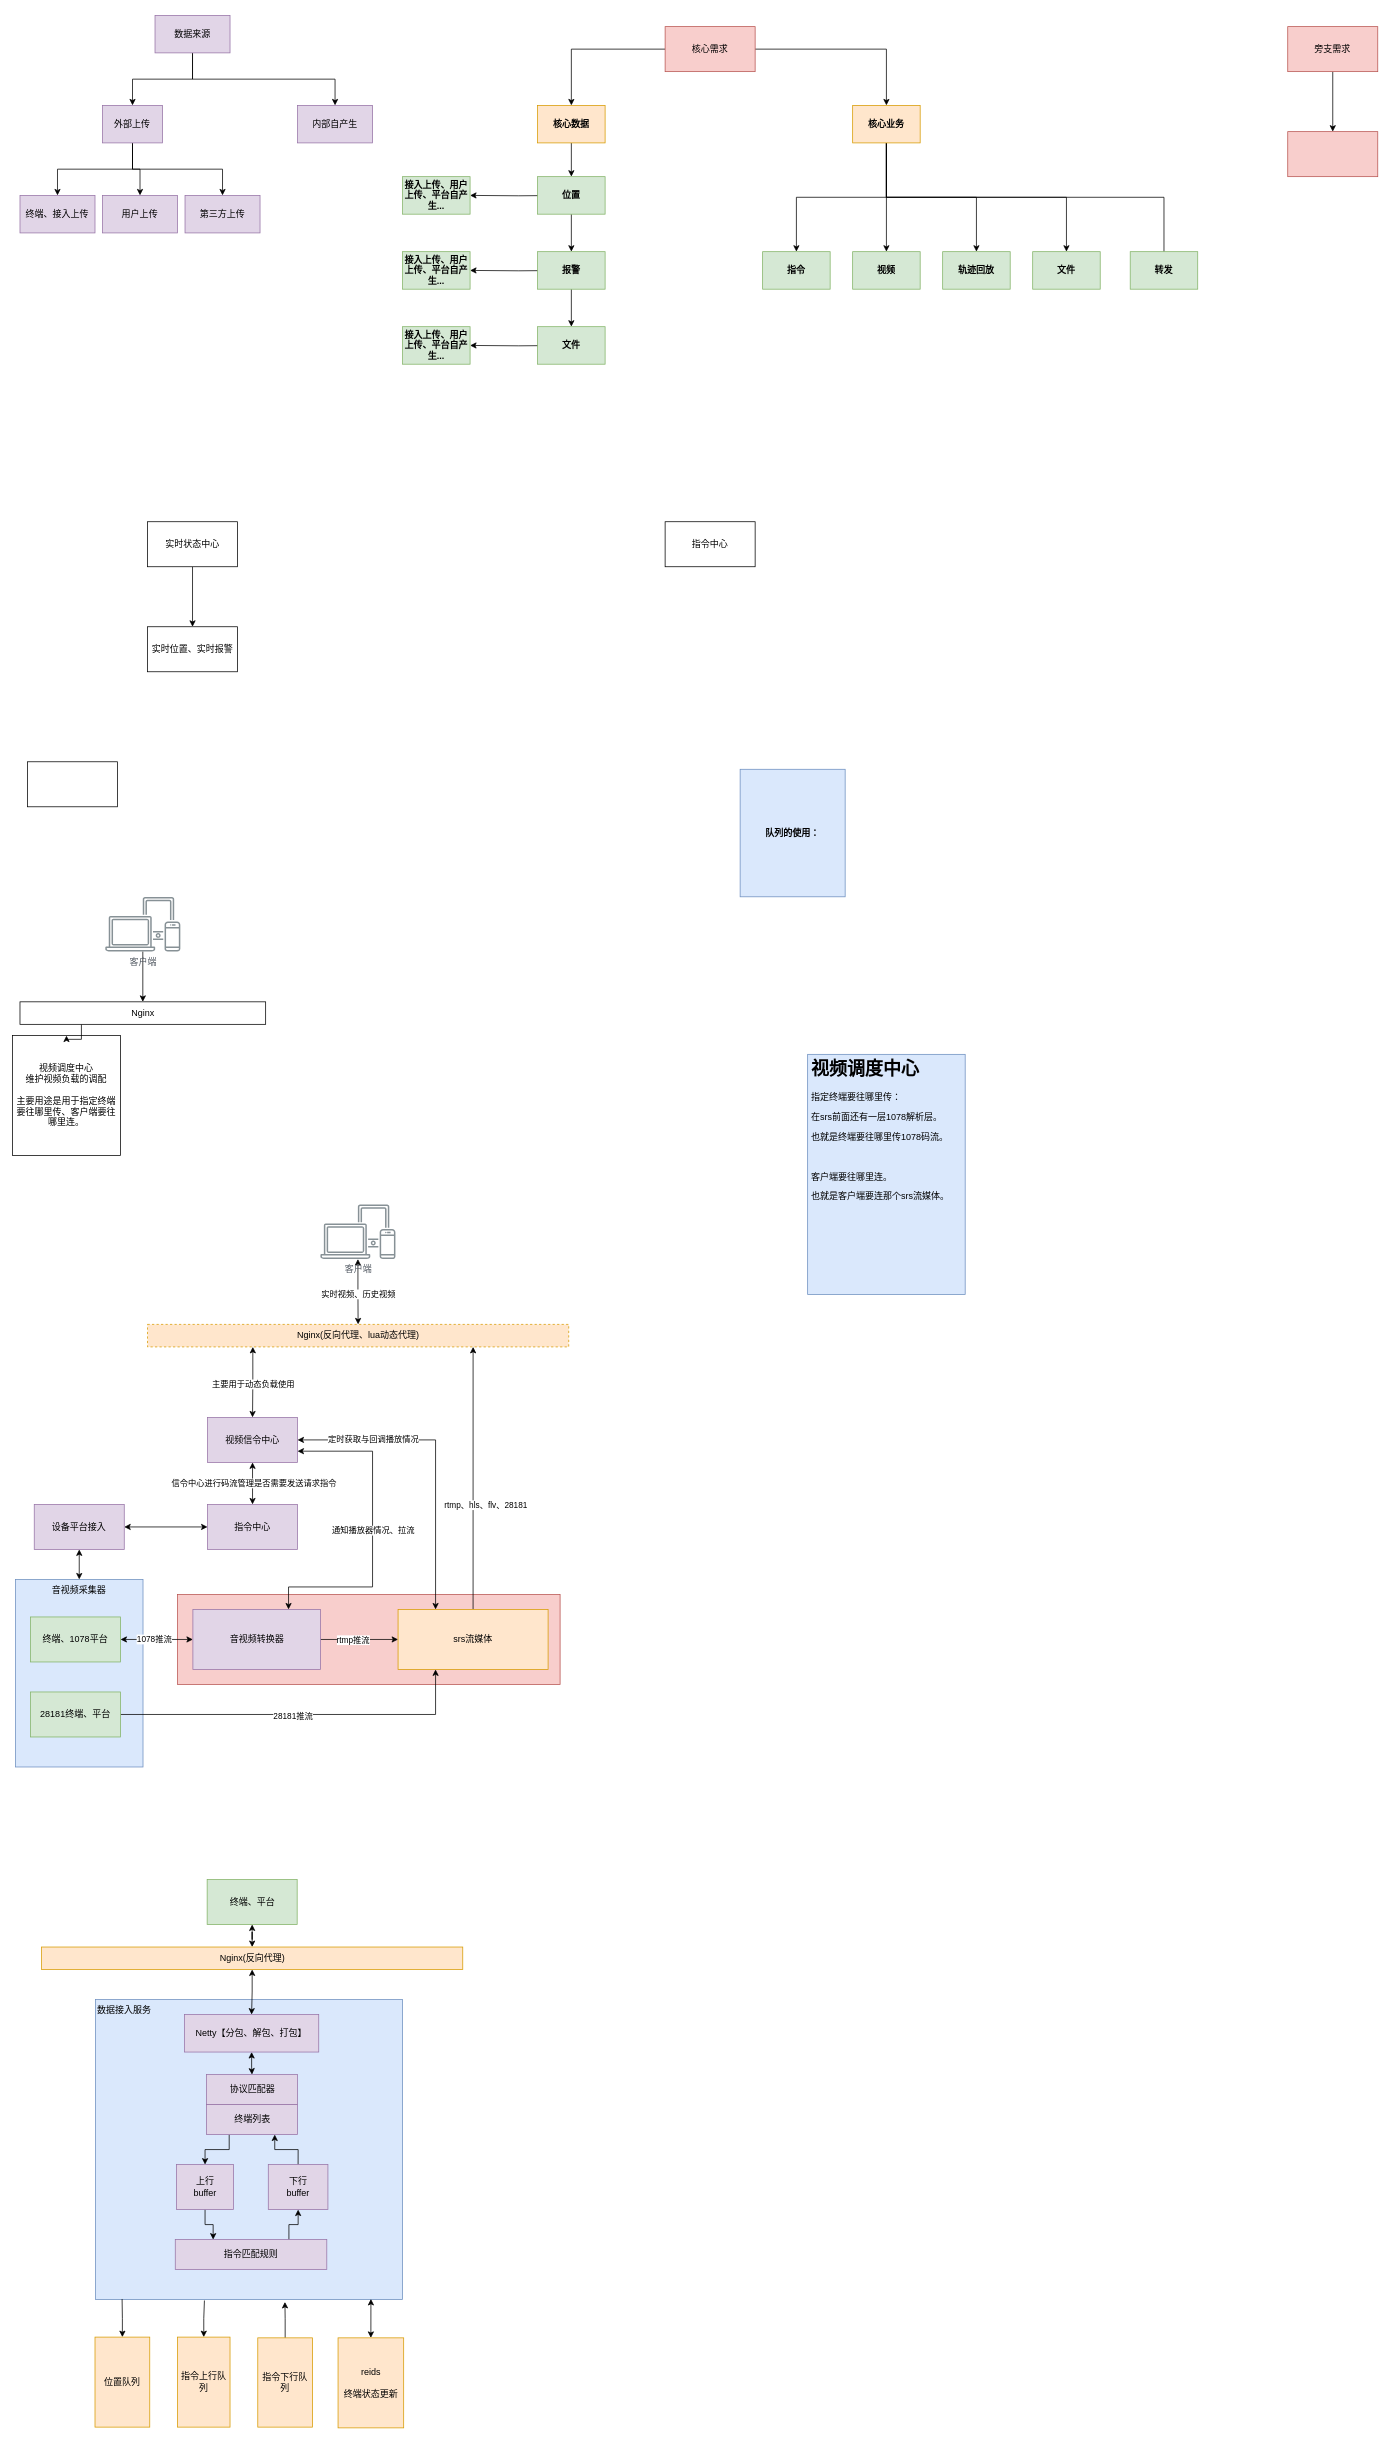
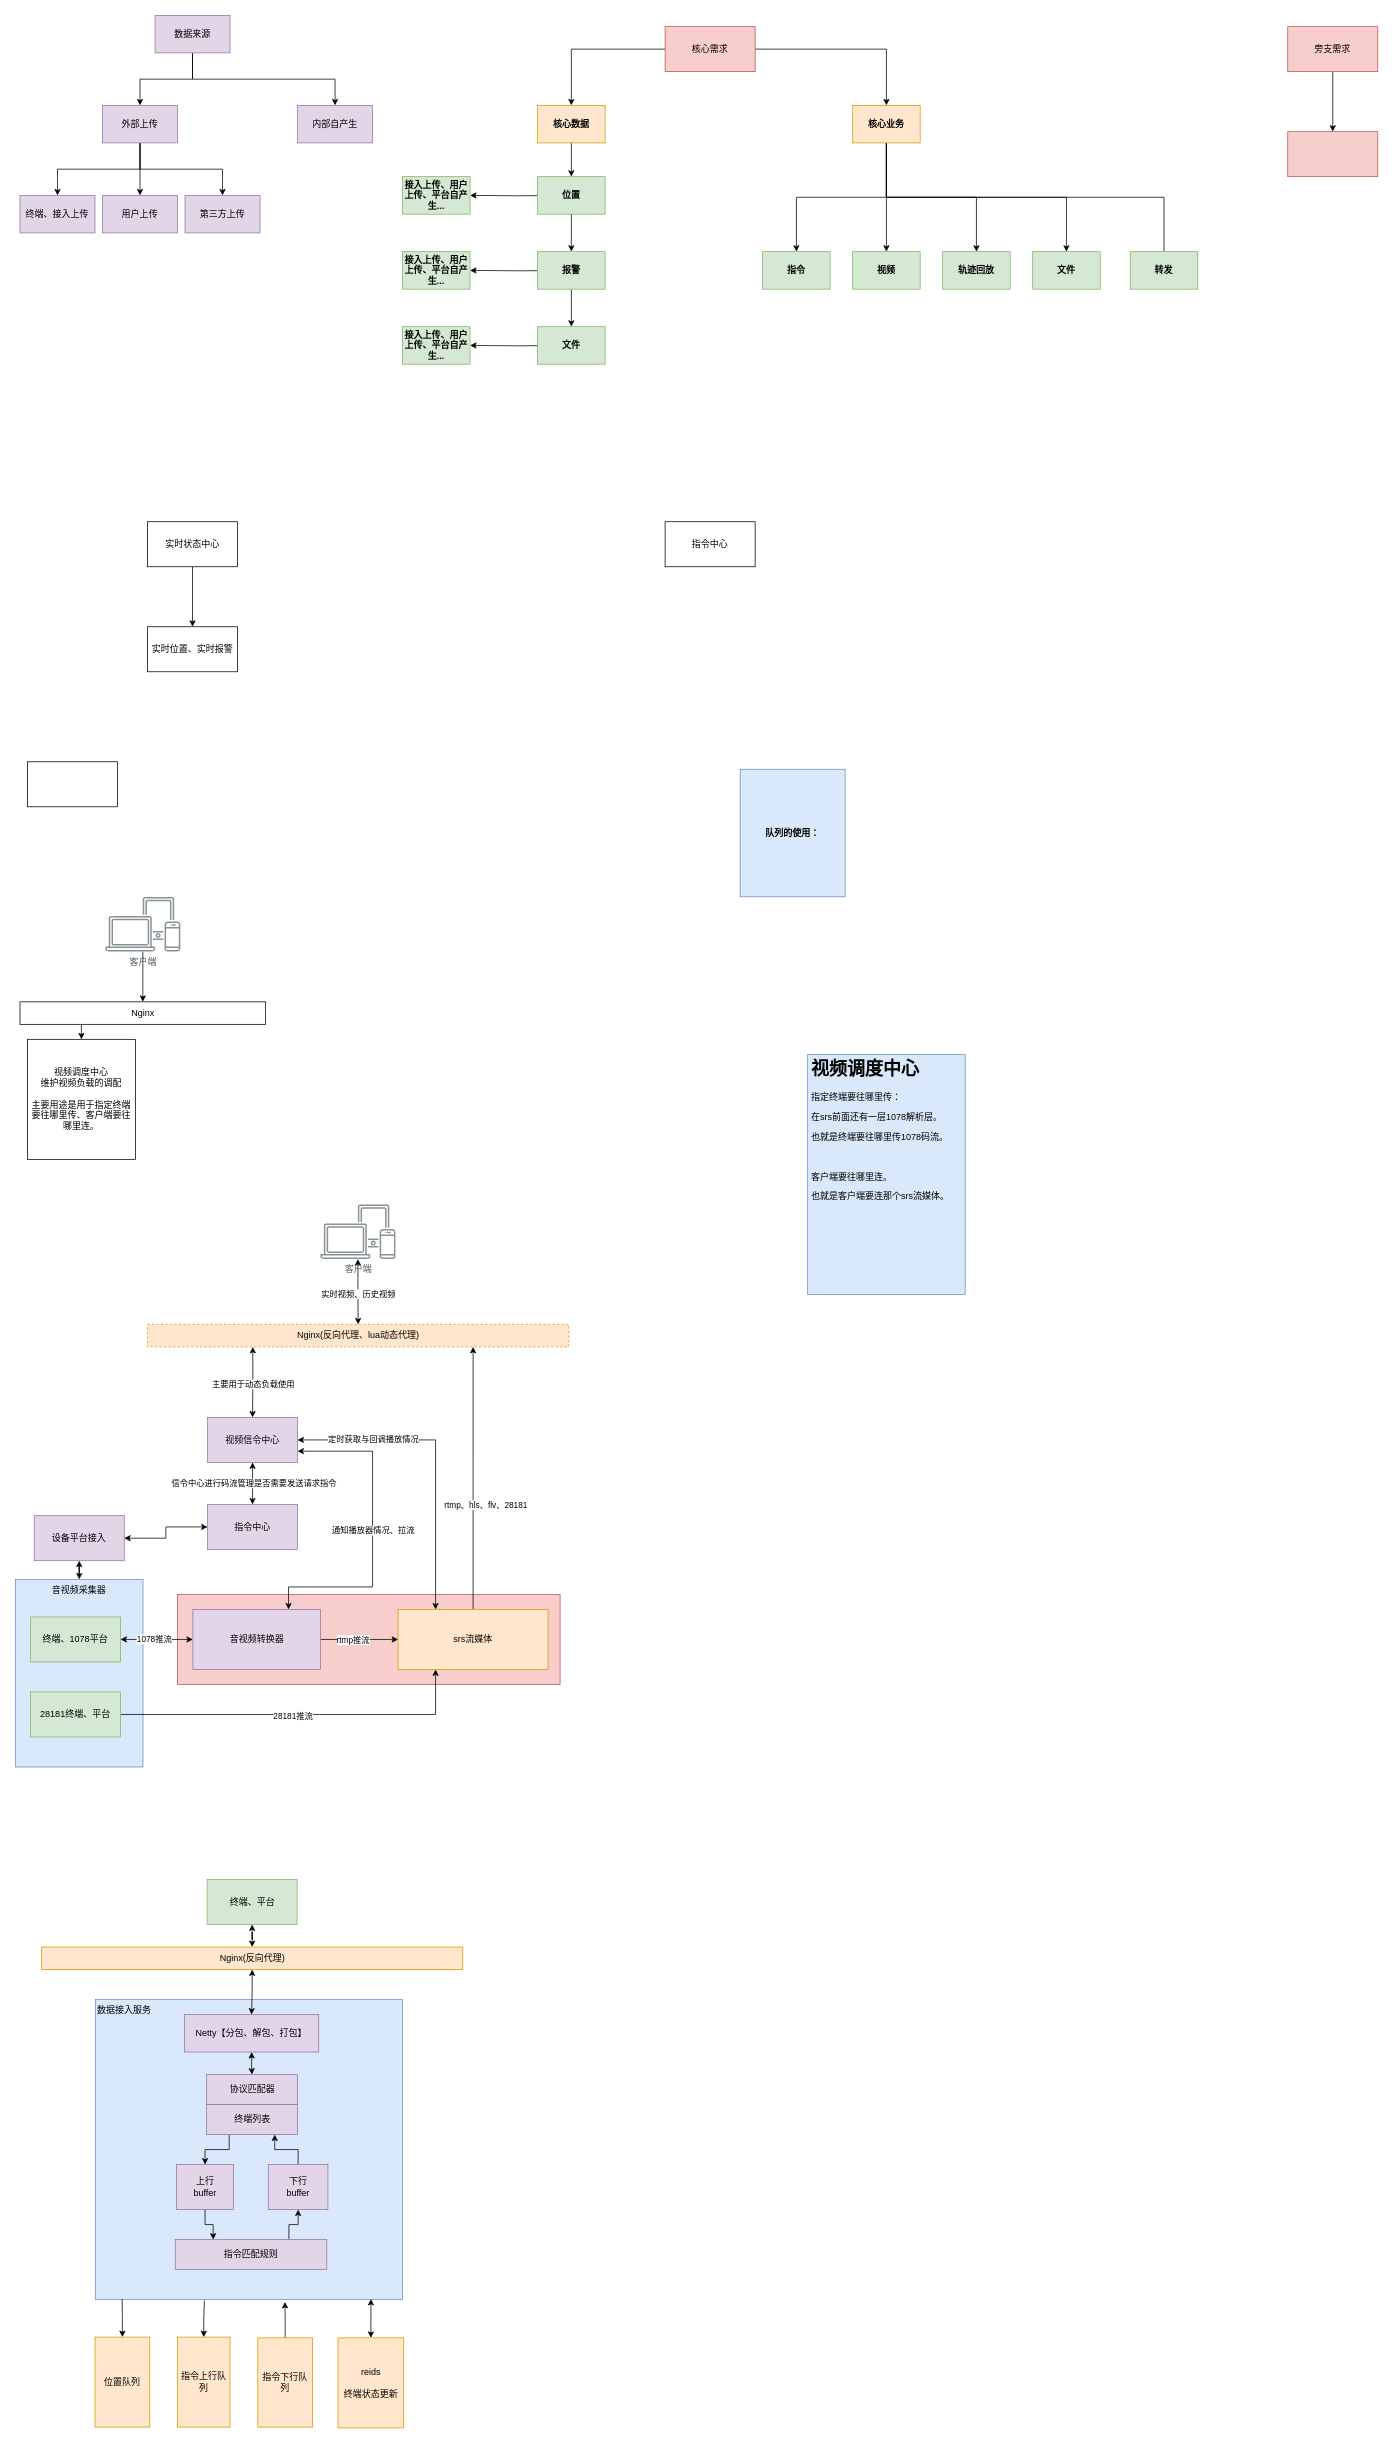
(132, 124) -> (140, 124)
(66, 1095) -> (81, 1099)
(79, 1527) -> (79, 1538)
